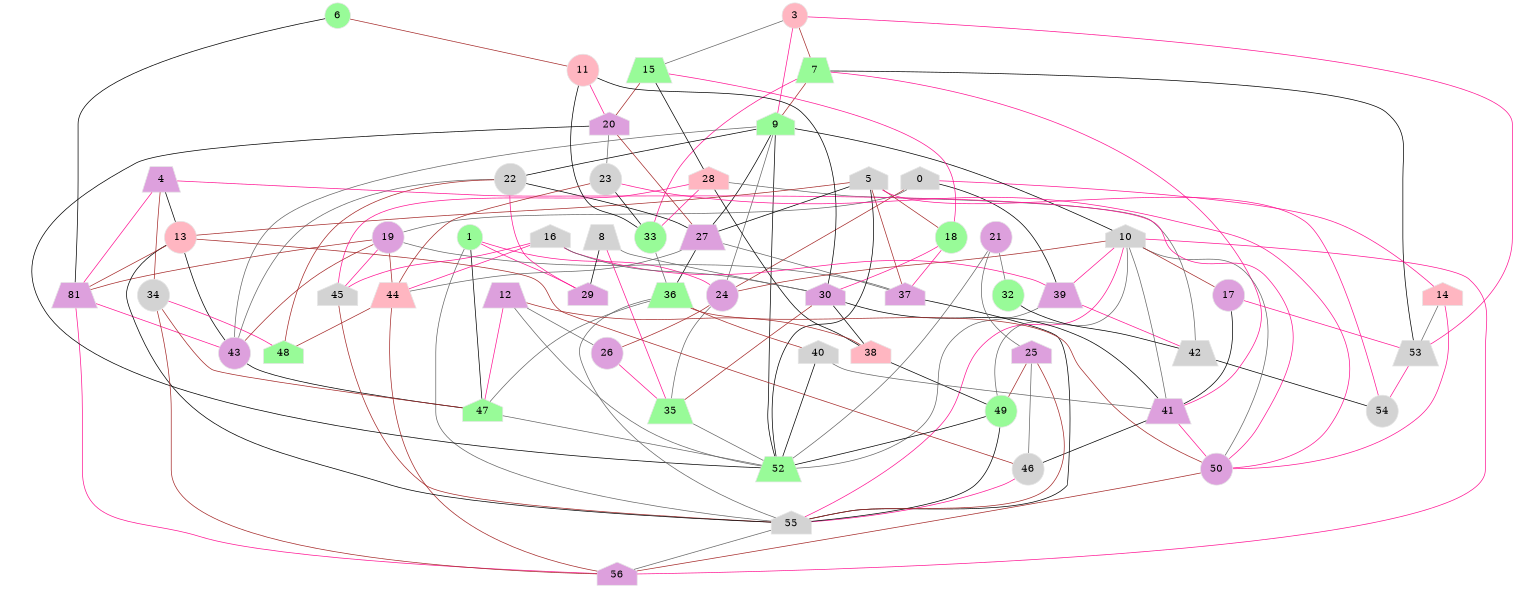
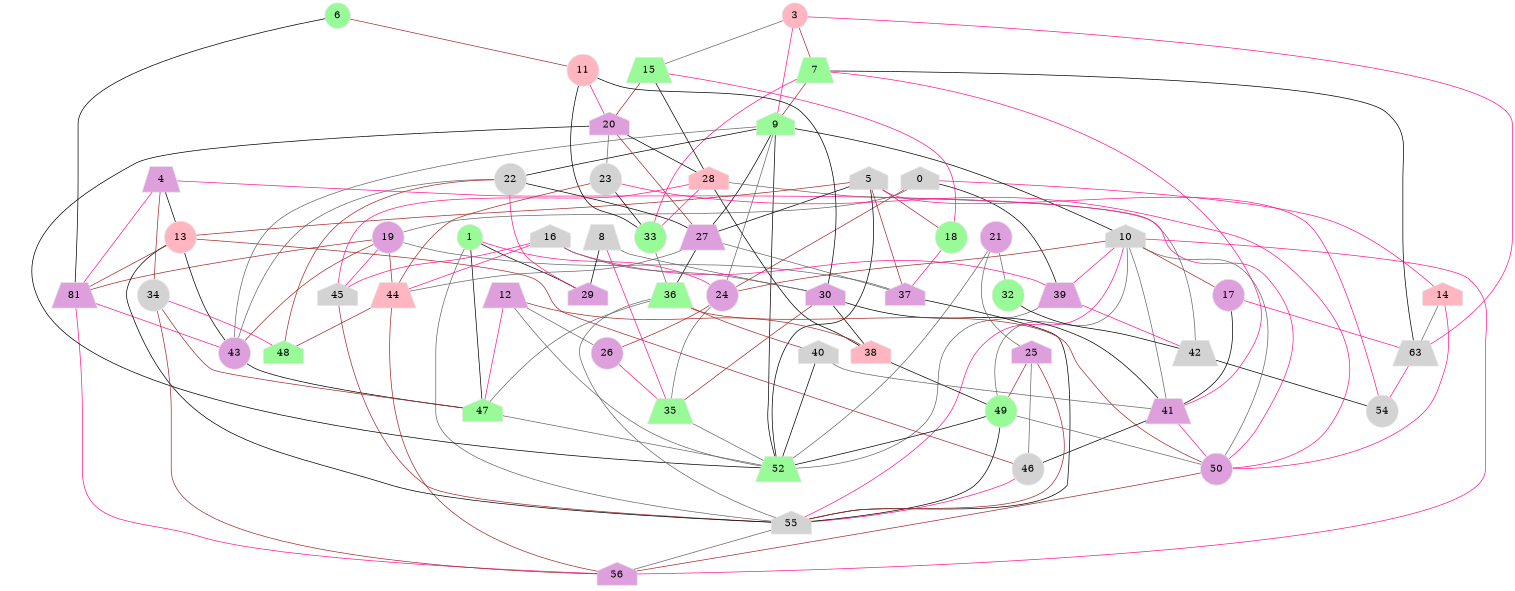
none -> (662, 154)
(531, 267) -> (531, 267)
(883, 273) -> none
(1416, 353) -> (1416, 353)
none -> (1113, 441)
